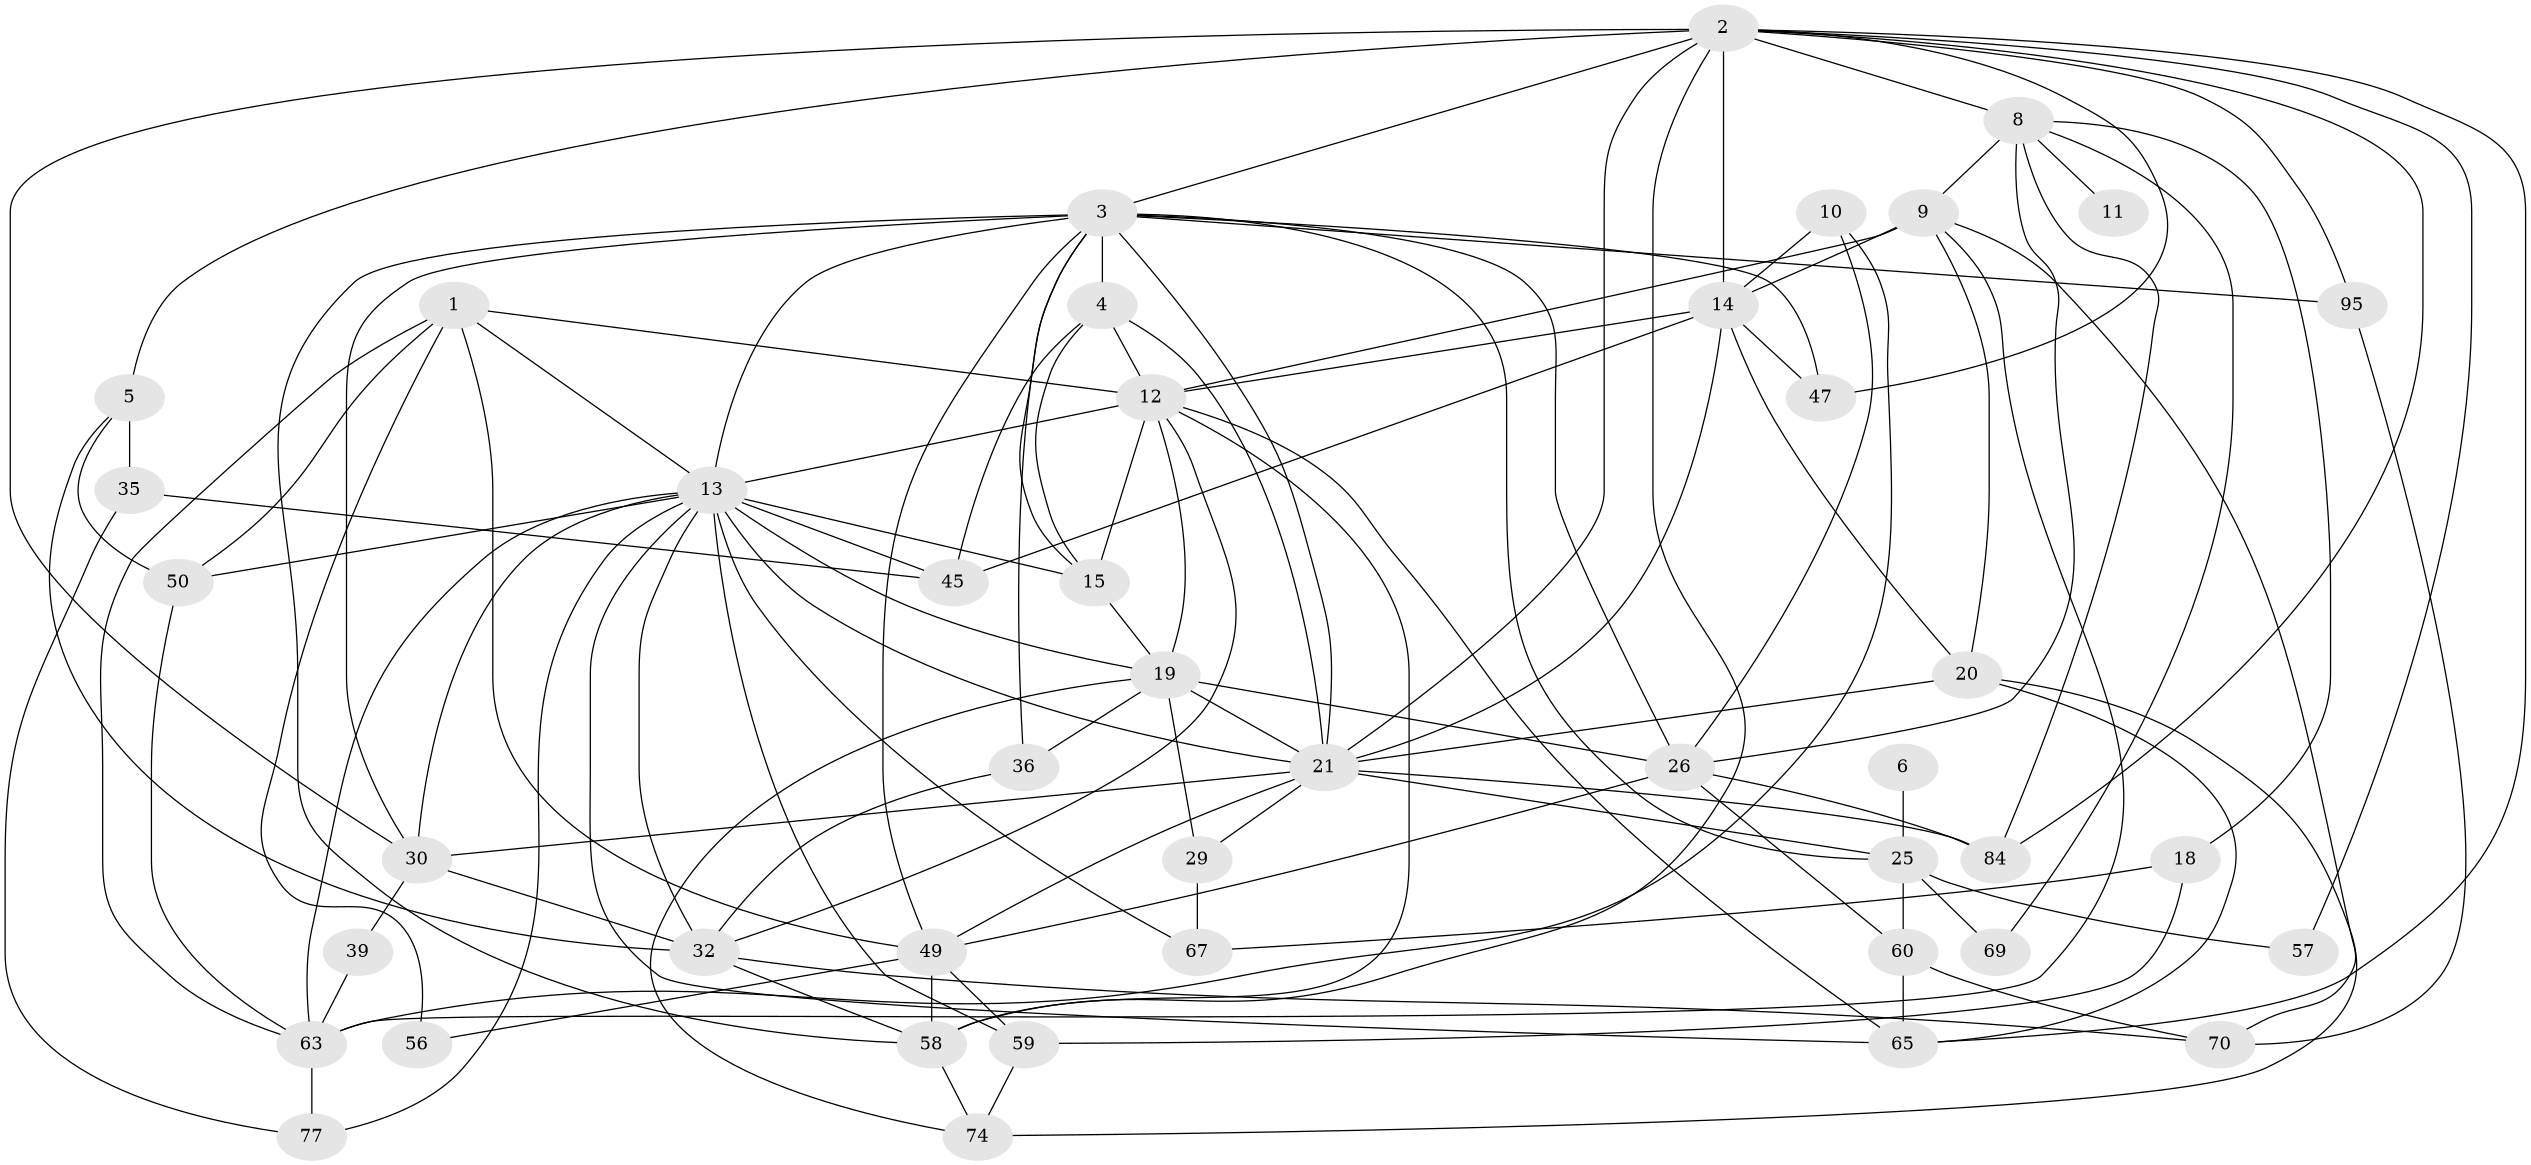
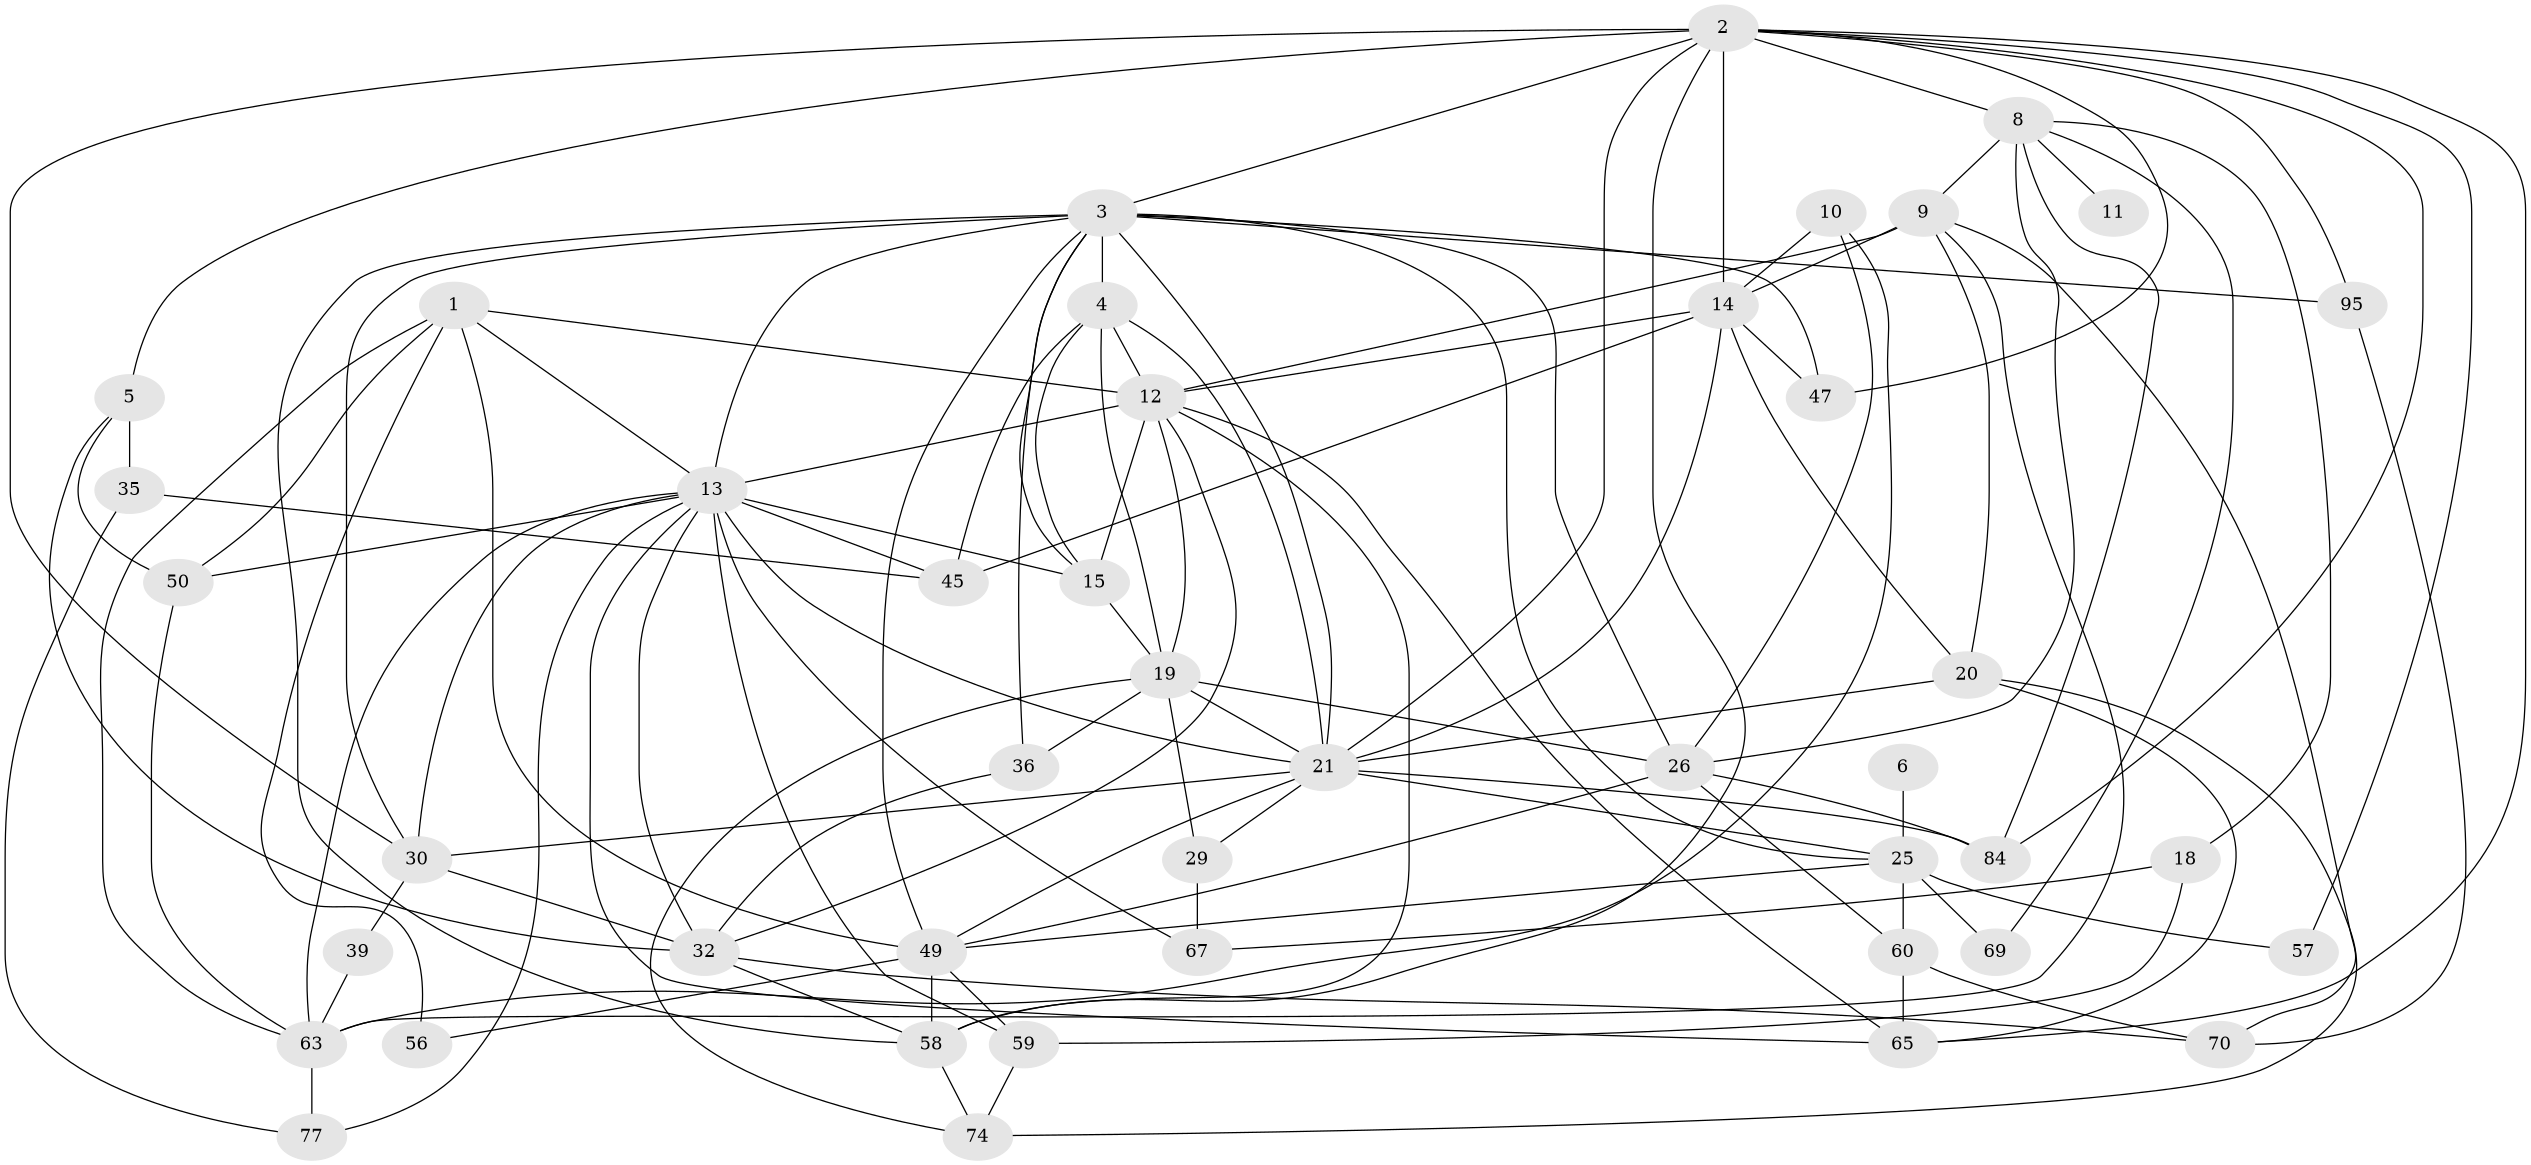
(924, 612) -> (1116, 476)
none -> (1417, 904)
